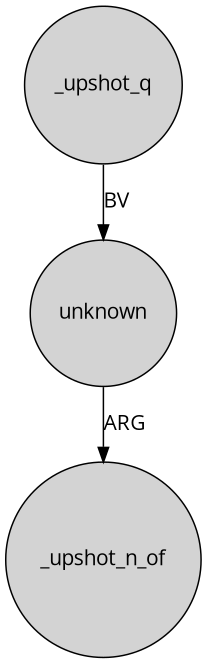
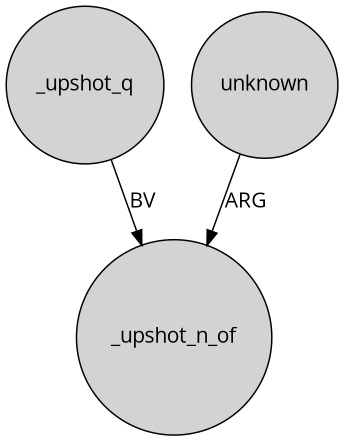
(103, 195) -> (124, 195)
